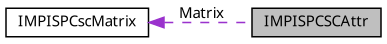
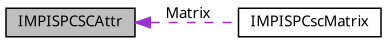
(208, 22) -> (194, 22)
